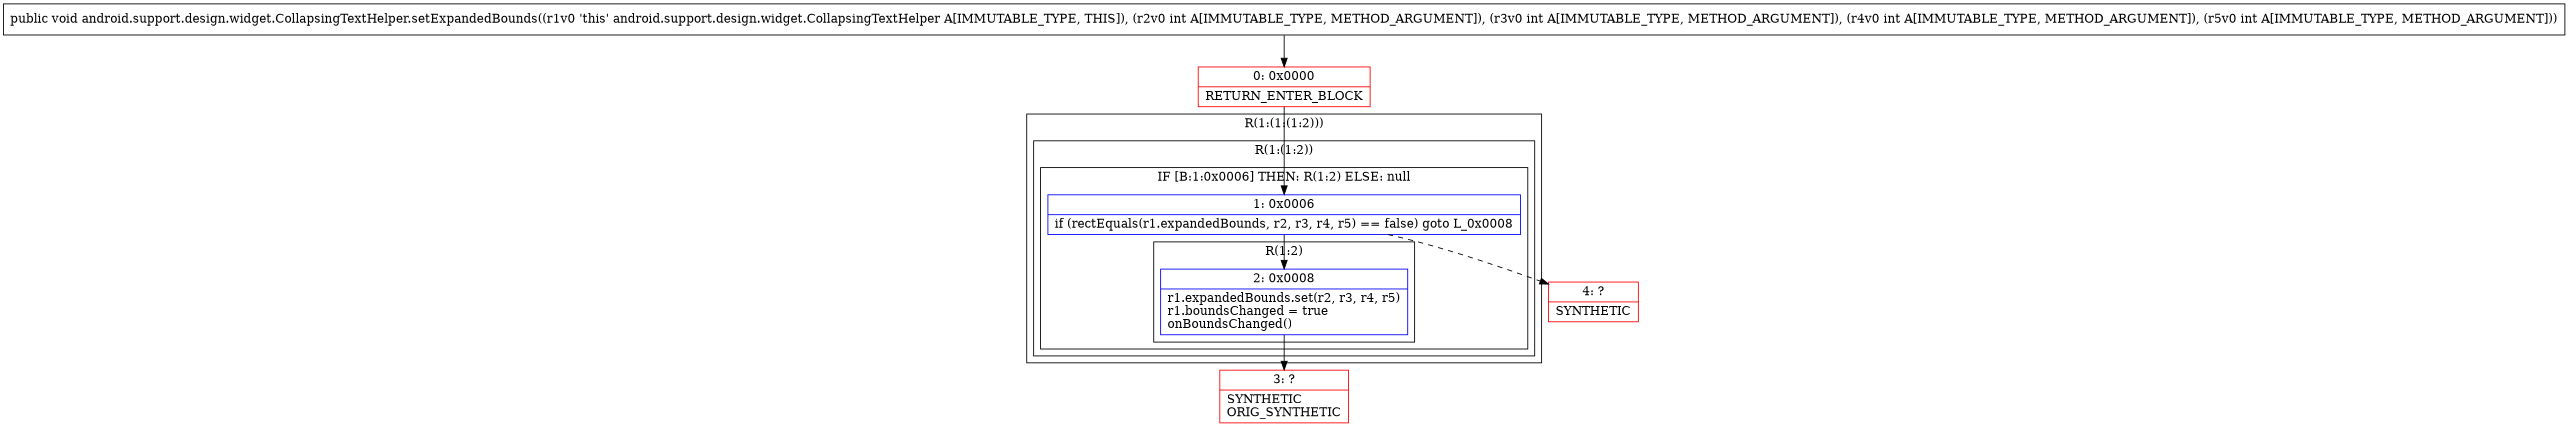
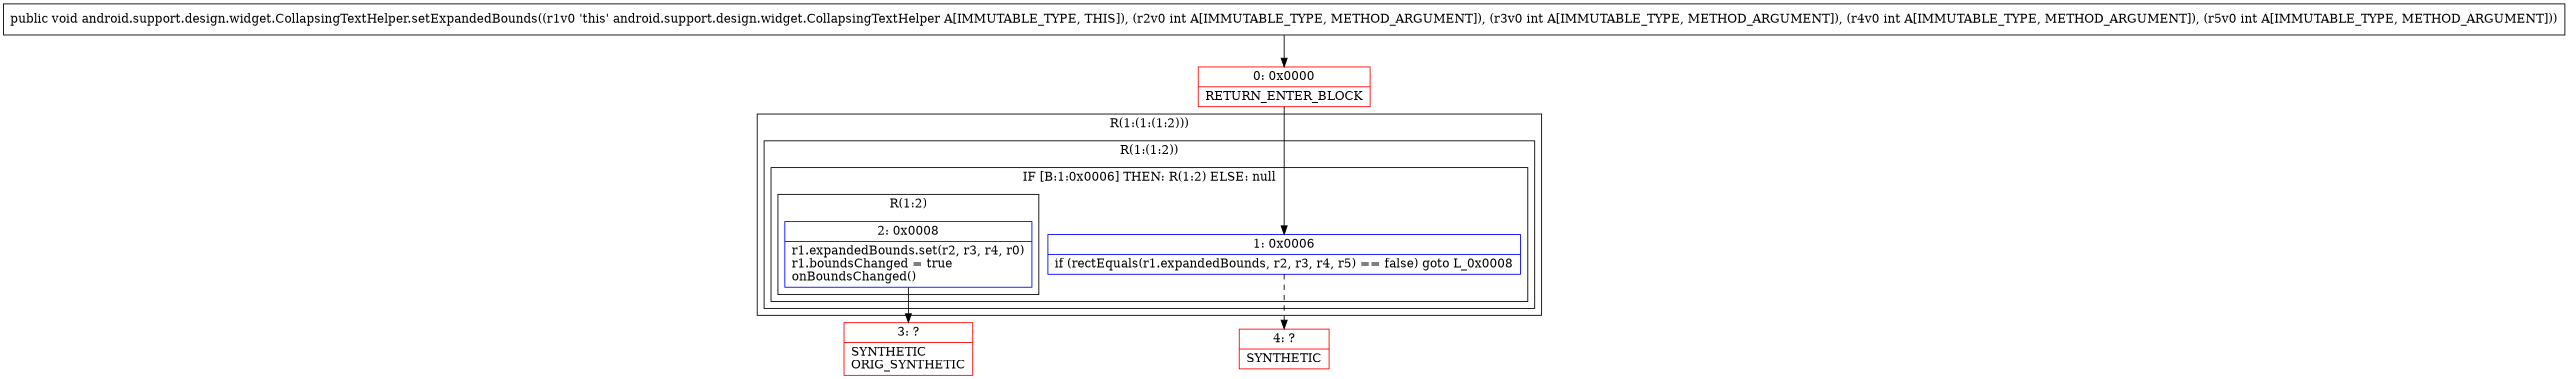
(1284, 248) -> none
(1284, 298) -> (908, 251)
